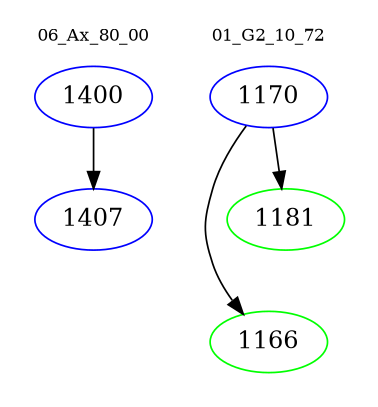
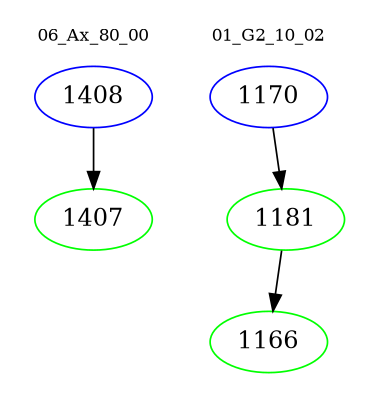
(269, 37) -> (269, 37)
(94, 97) -> (94, 97)
(207, 211) -> (279, 272)
(94, 219) -> (94, 219)
